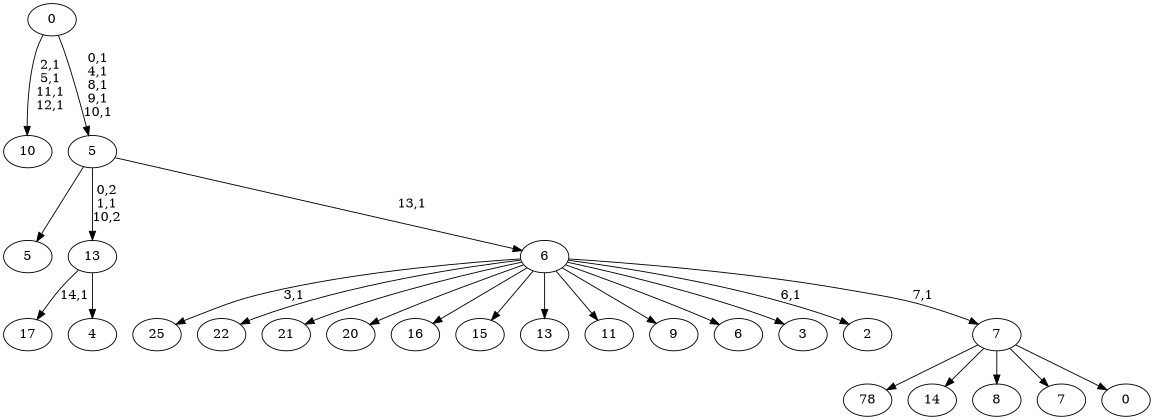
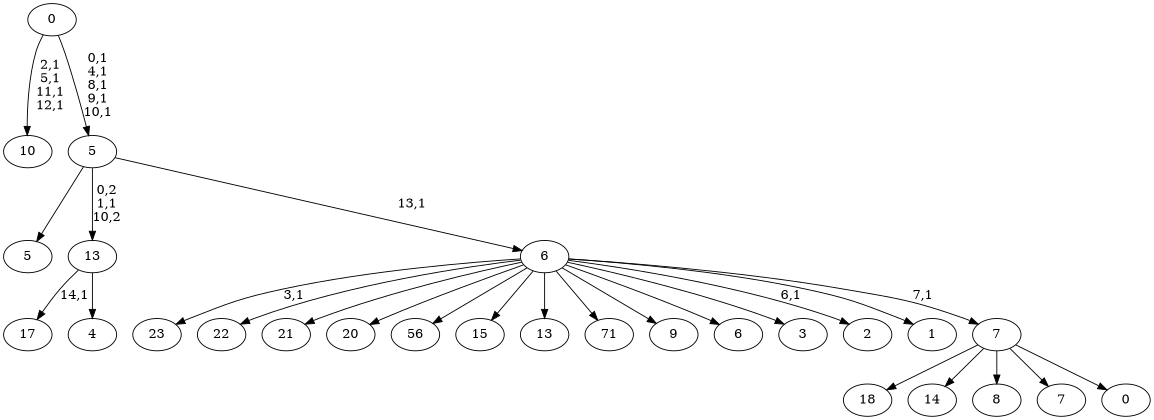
(157, 335) -> (157, 335)
(415, 335) -> (415, 335)
(609, 335) -> (609, 335)
none -> (932, 335)
(868, 400) -> (868, 400)
